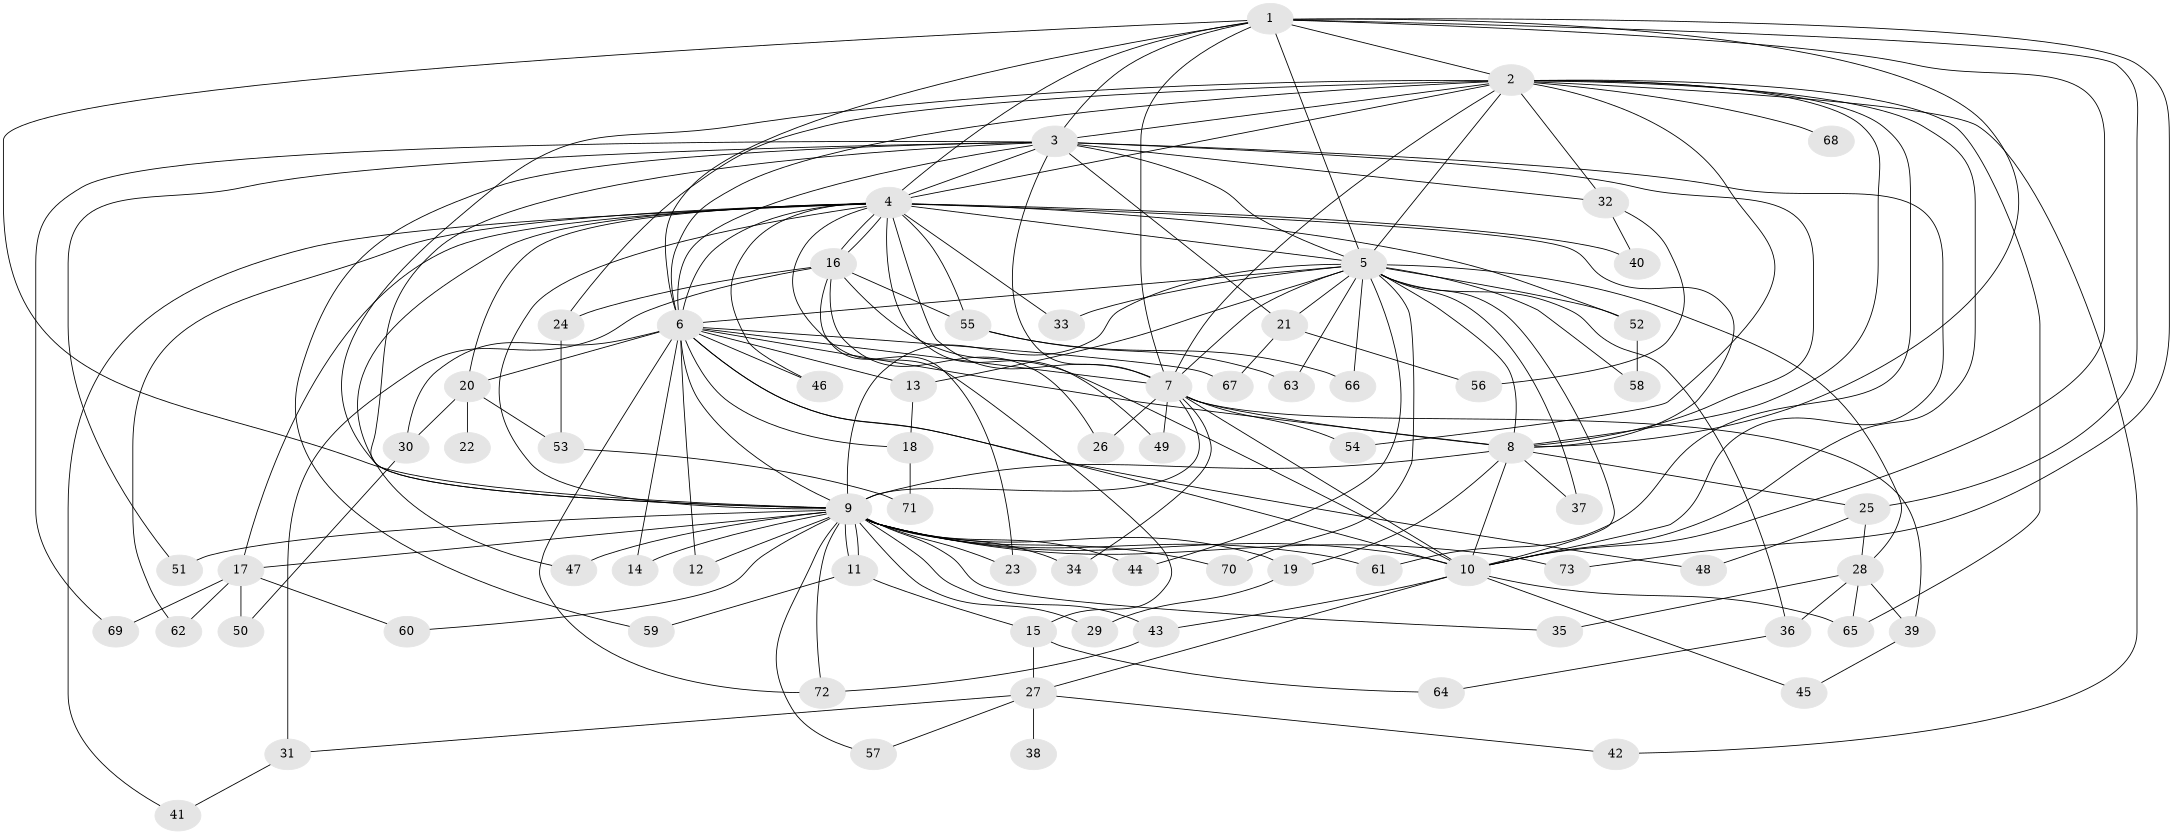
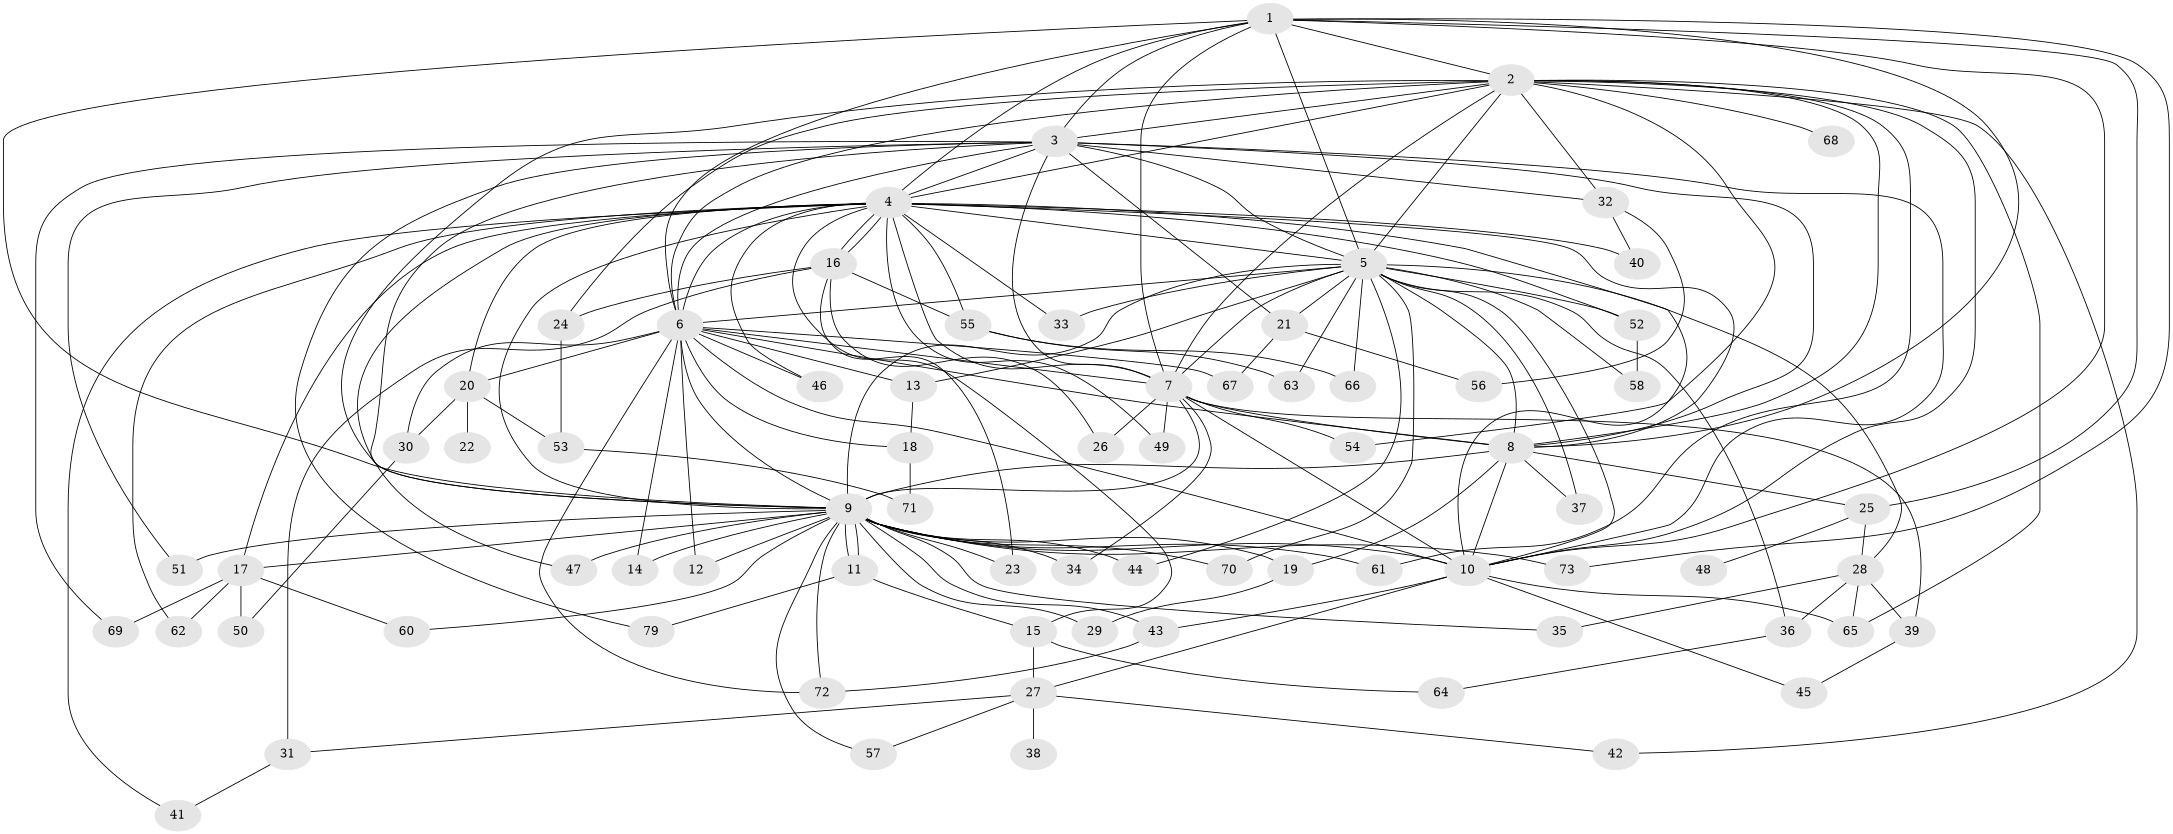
(1178, 423) -> (1507, 261)
(1176, 484) -> none
(651, 632) -> (651, 632)
